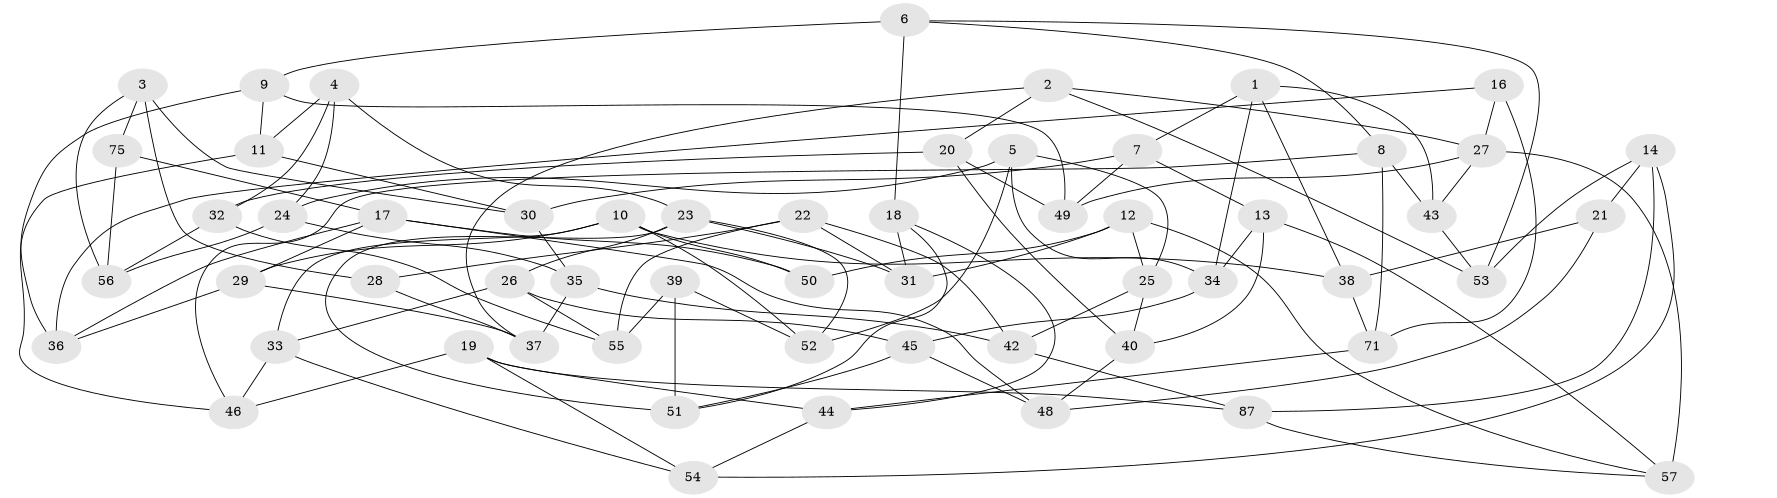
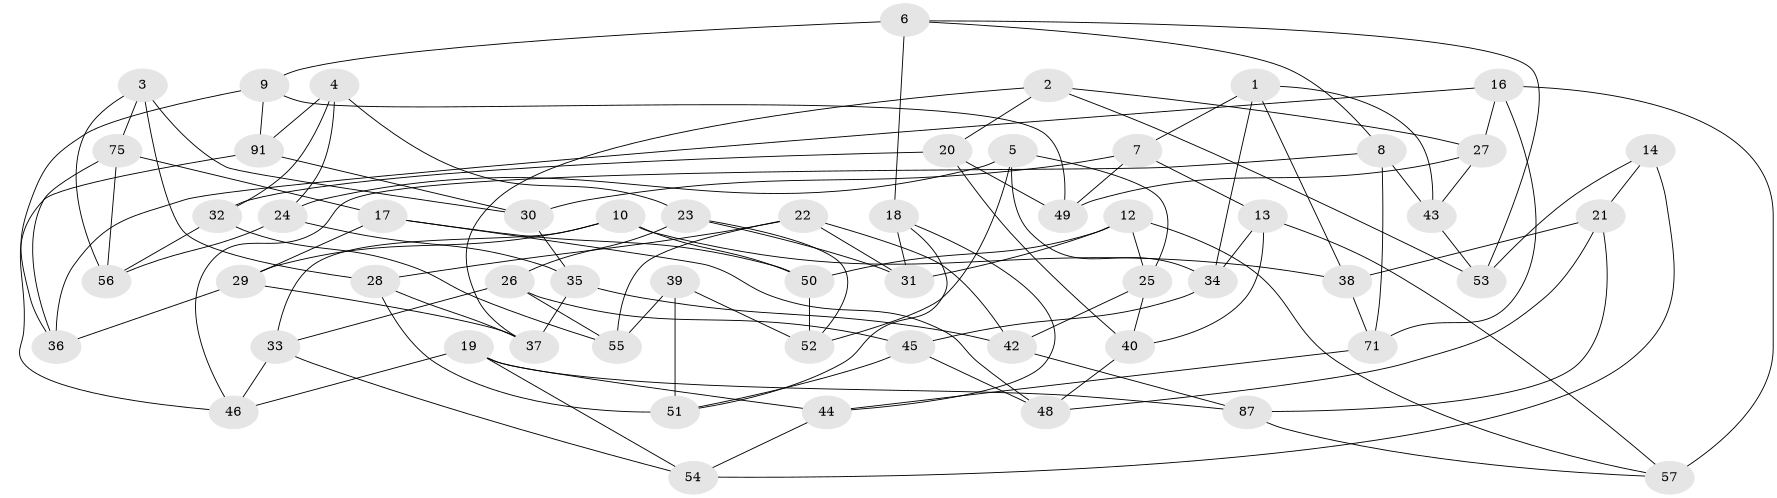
(259, 151) -> (259, 151)
(1665, 258) -> (1771, 204)
(226, 259) -> (34, 232)
(729, 280) -> (809, 314)
(330, 311) -> (498, 391)
(1543, 388) -> (1497, 394)
